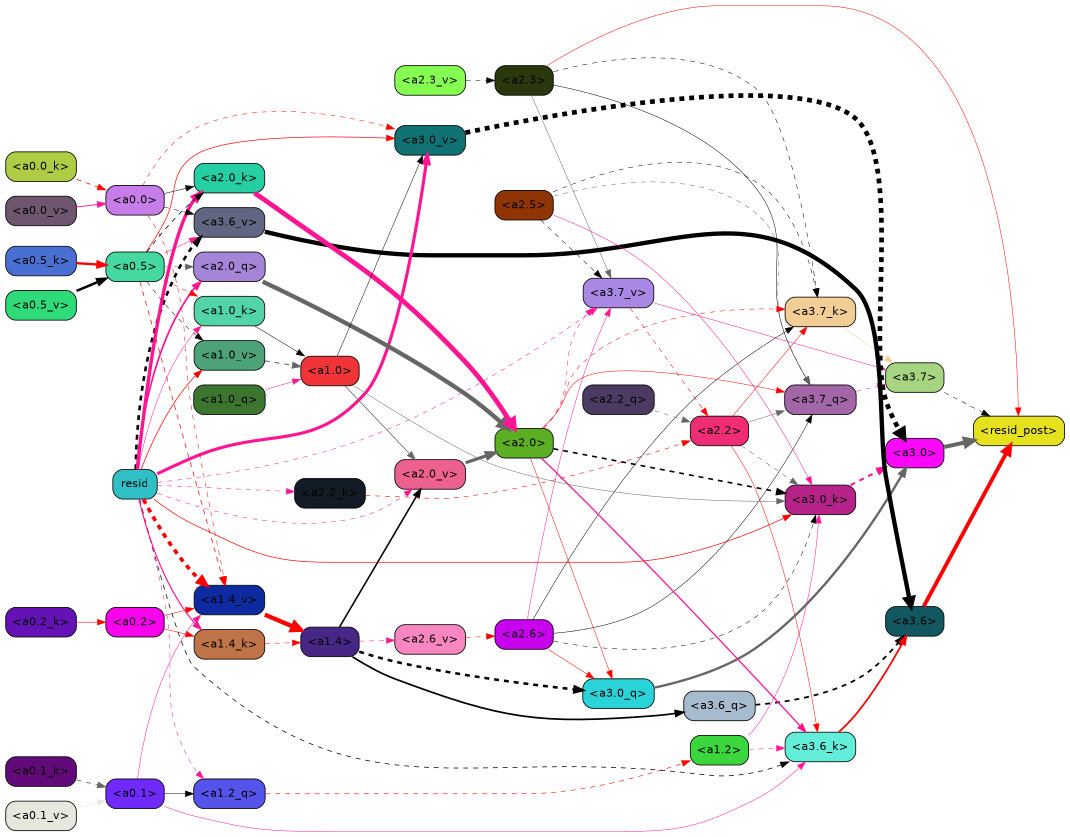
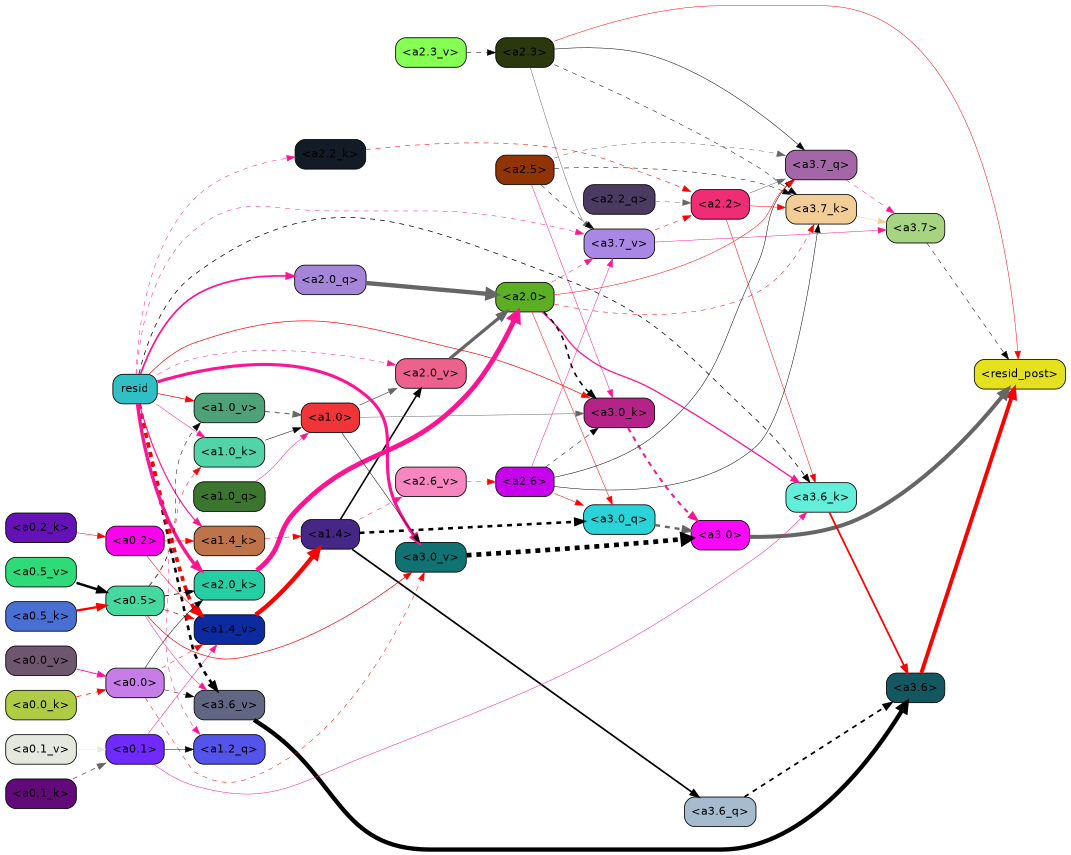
(175, 267) -> none
(766, 463) -> none
(789, 621) -> (669, 527)
(719, 750) -> none
